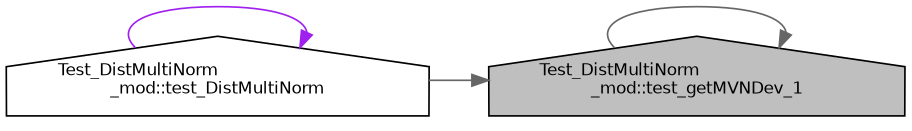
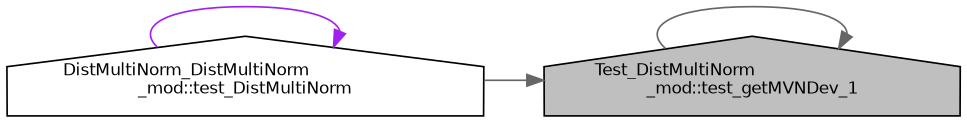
(218, 80) -> (245, 80)
